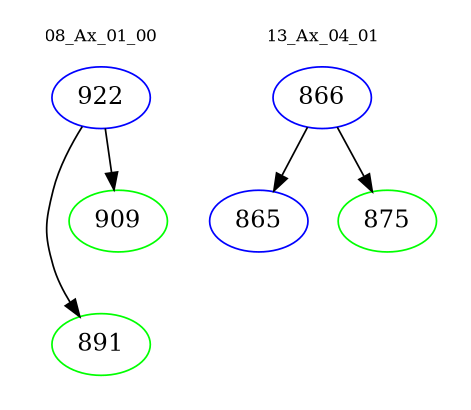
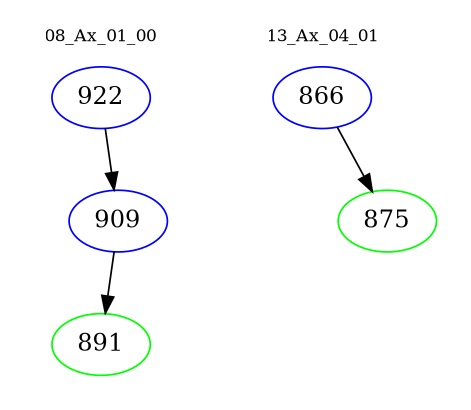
(48, 213) -> (111, 274)
(118, 221) -> (118, 221)
(259, 221) -> none
